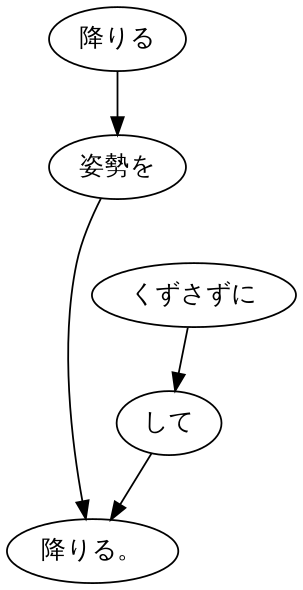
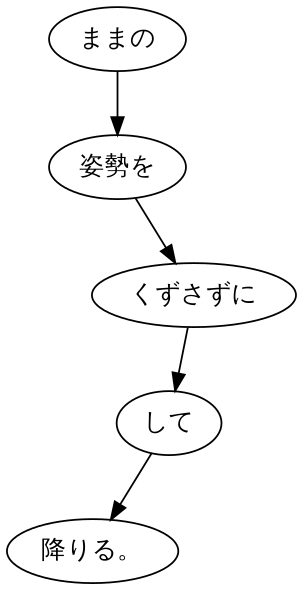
(118, 39) -> (118, 39)
(68, 348) -> (151, 223)
